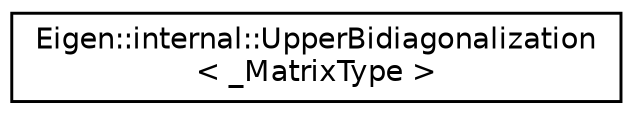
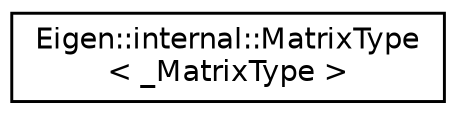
(316, 57) -> (228, 57)
